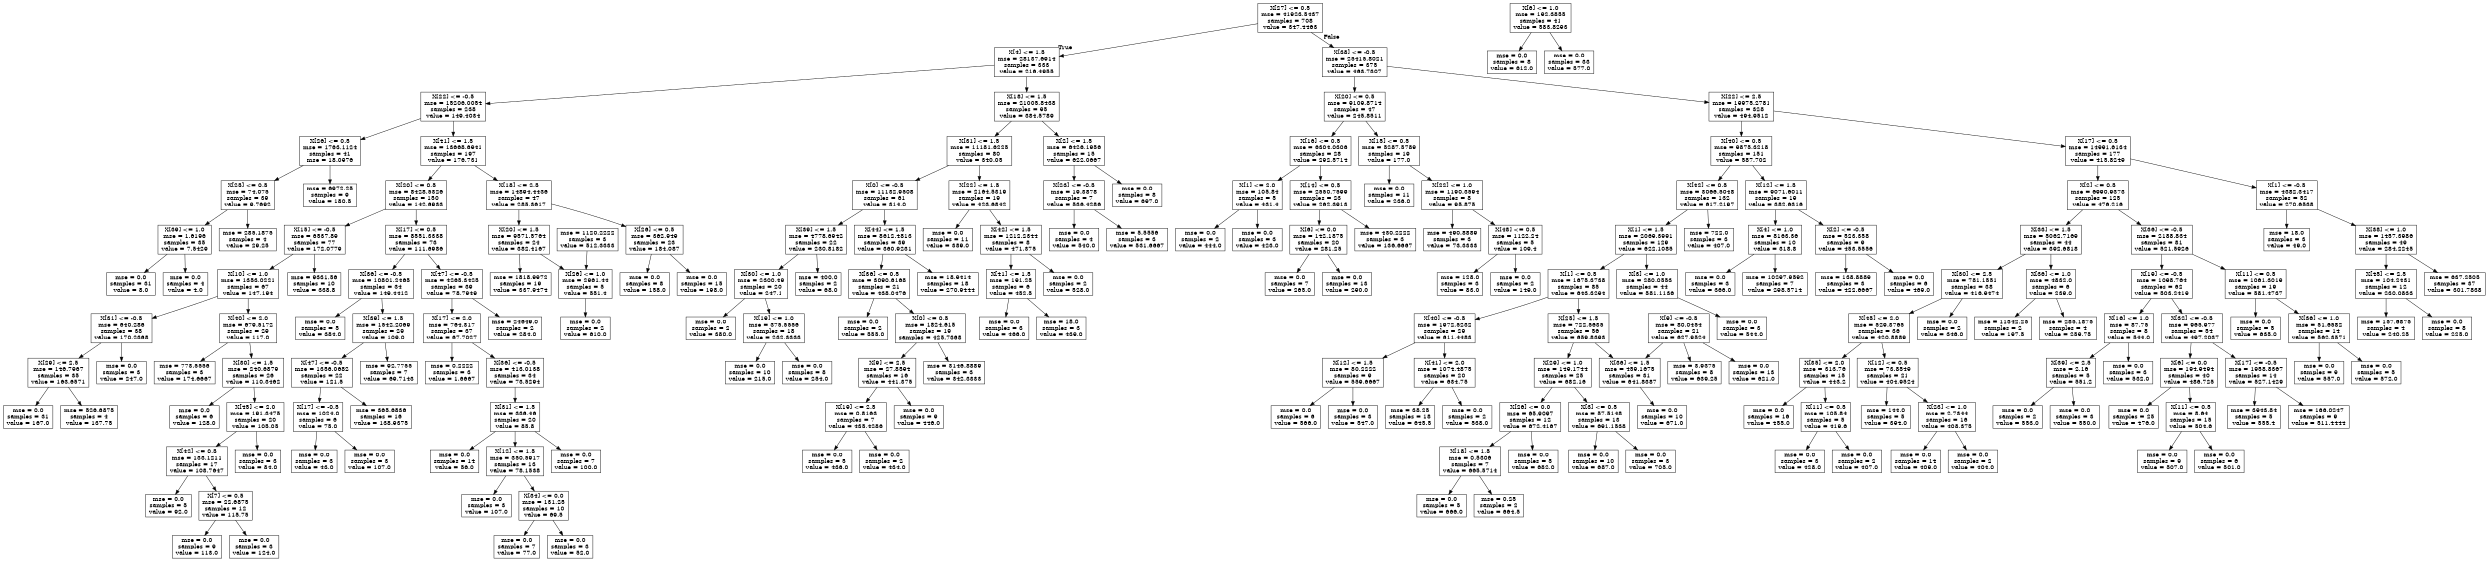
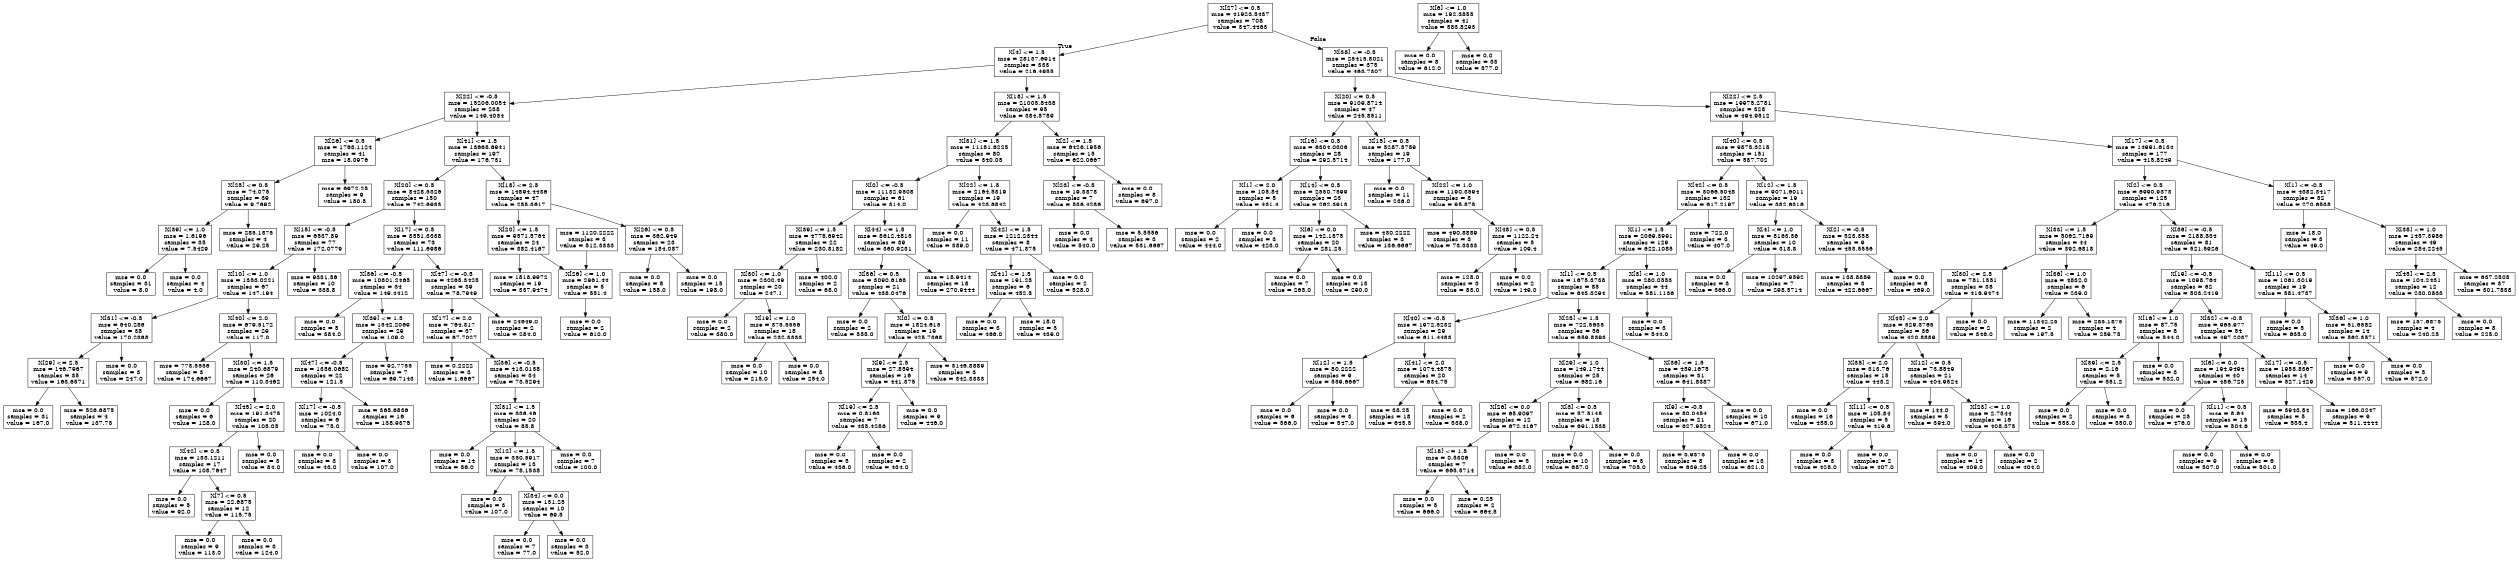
(416, 195) -> (414, 195)
(930, 328) -> (915, 328)
(1656, 349) -> (1684, 393)
